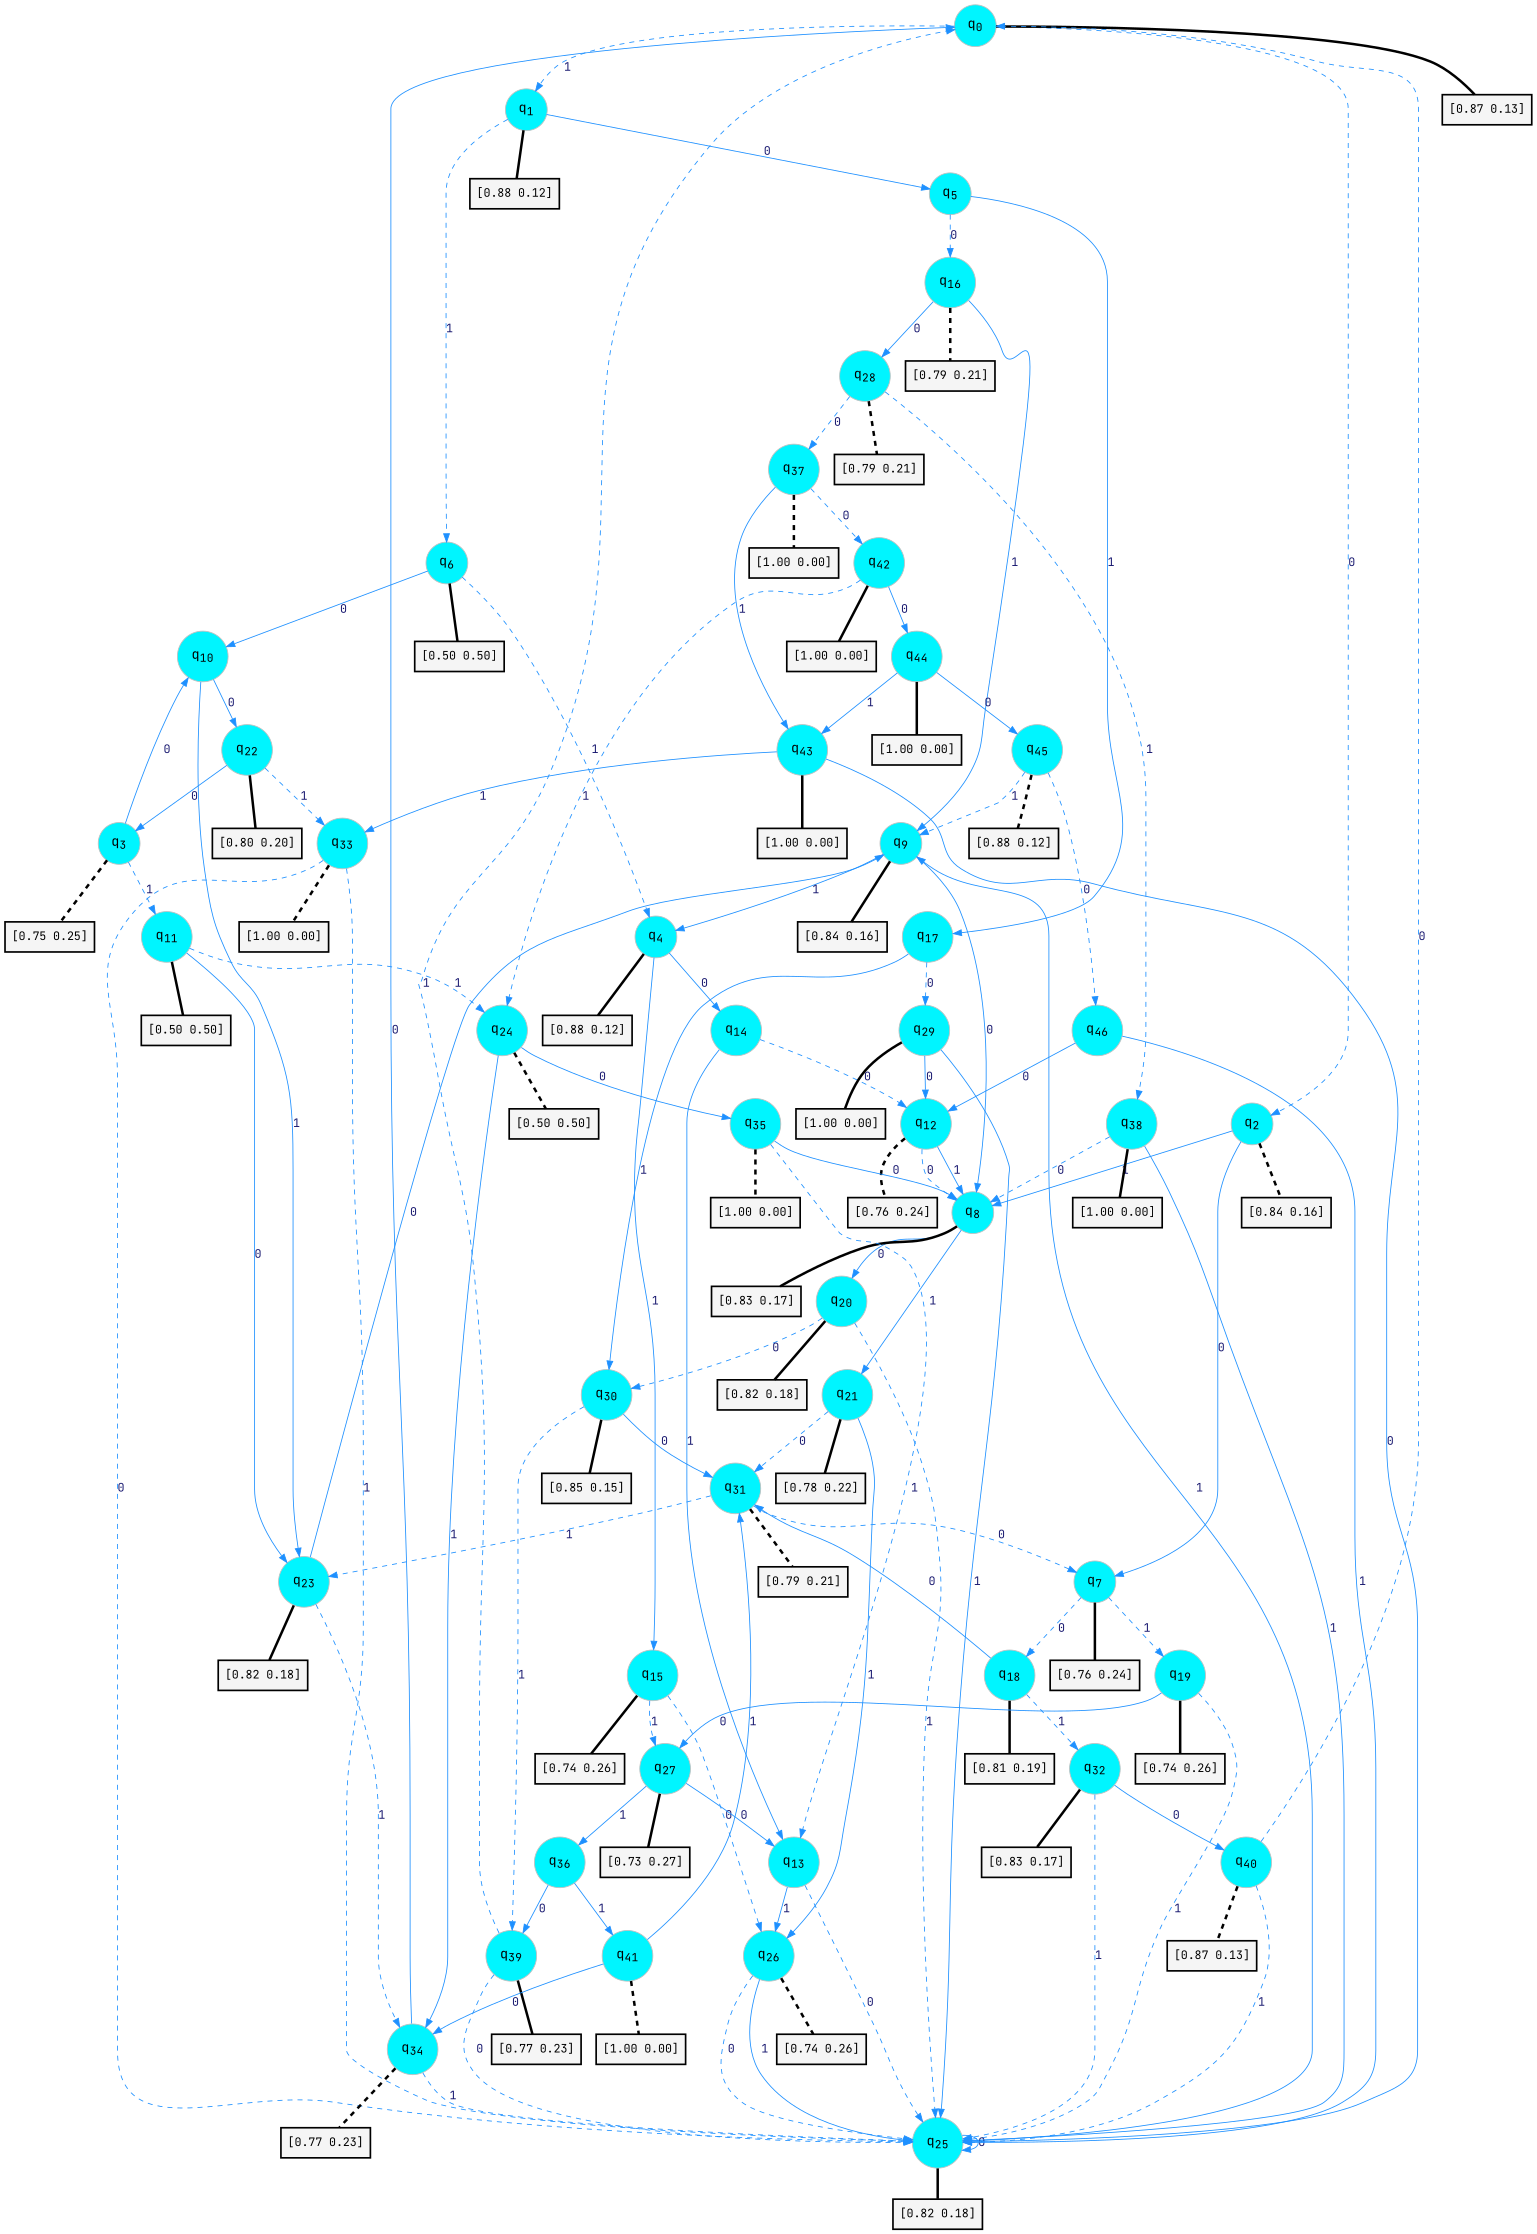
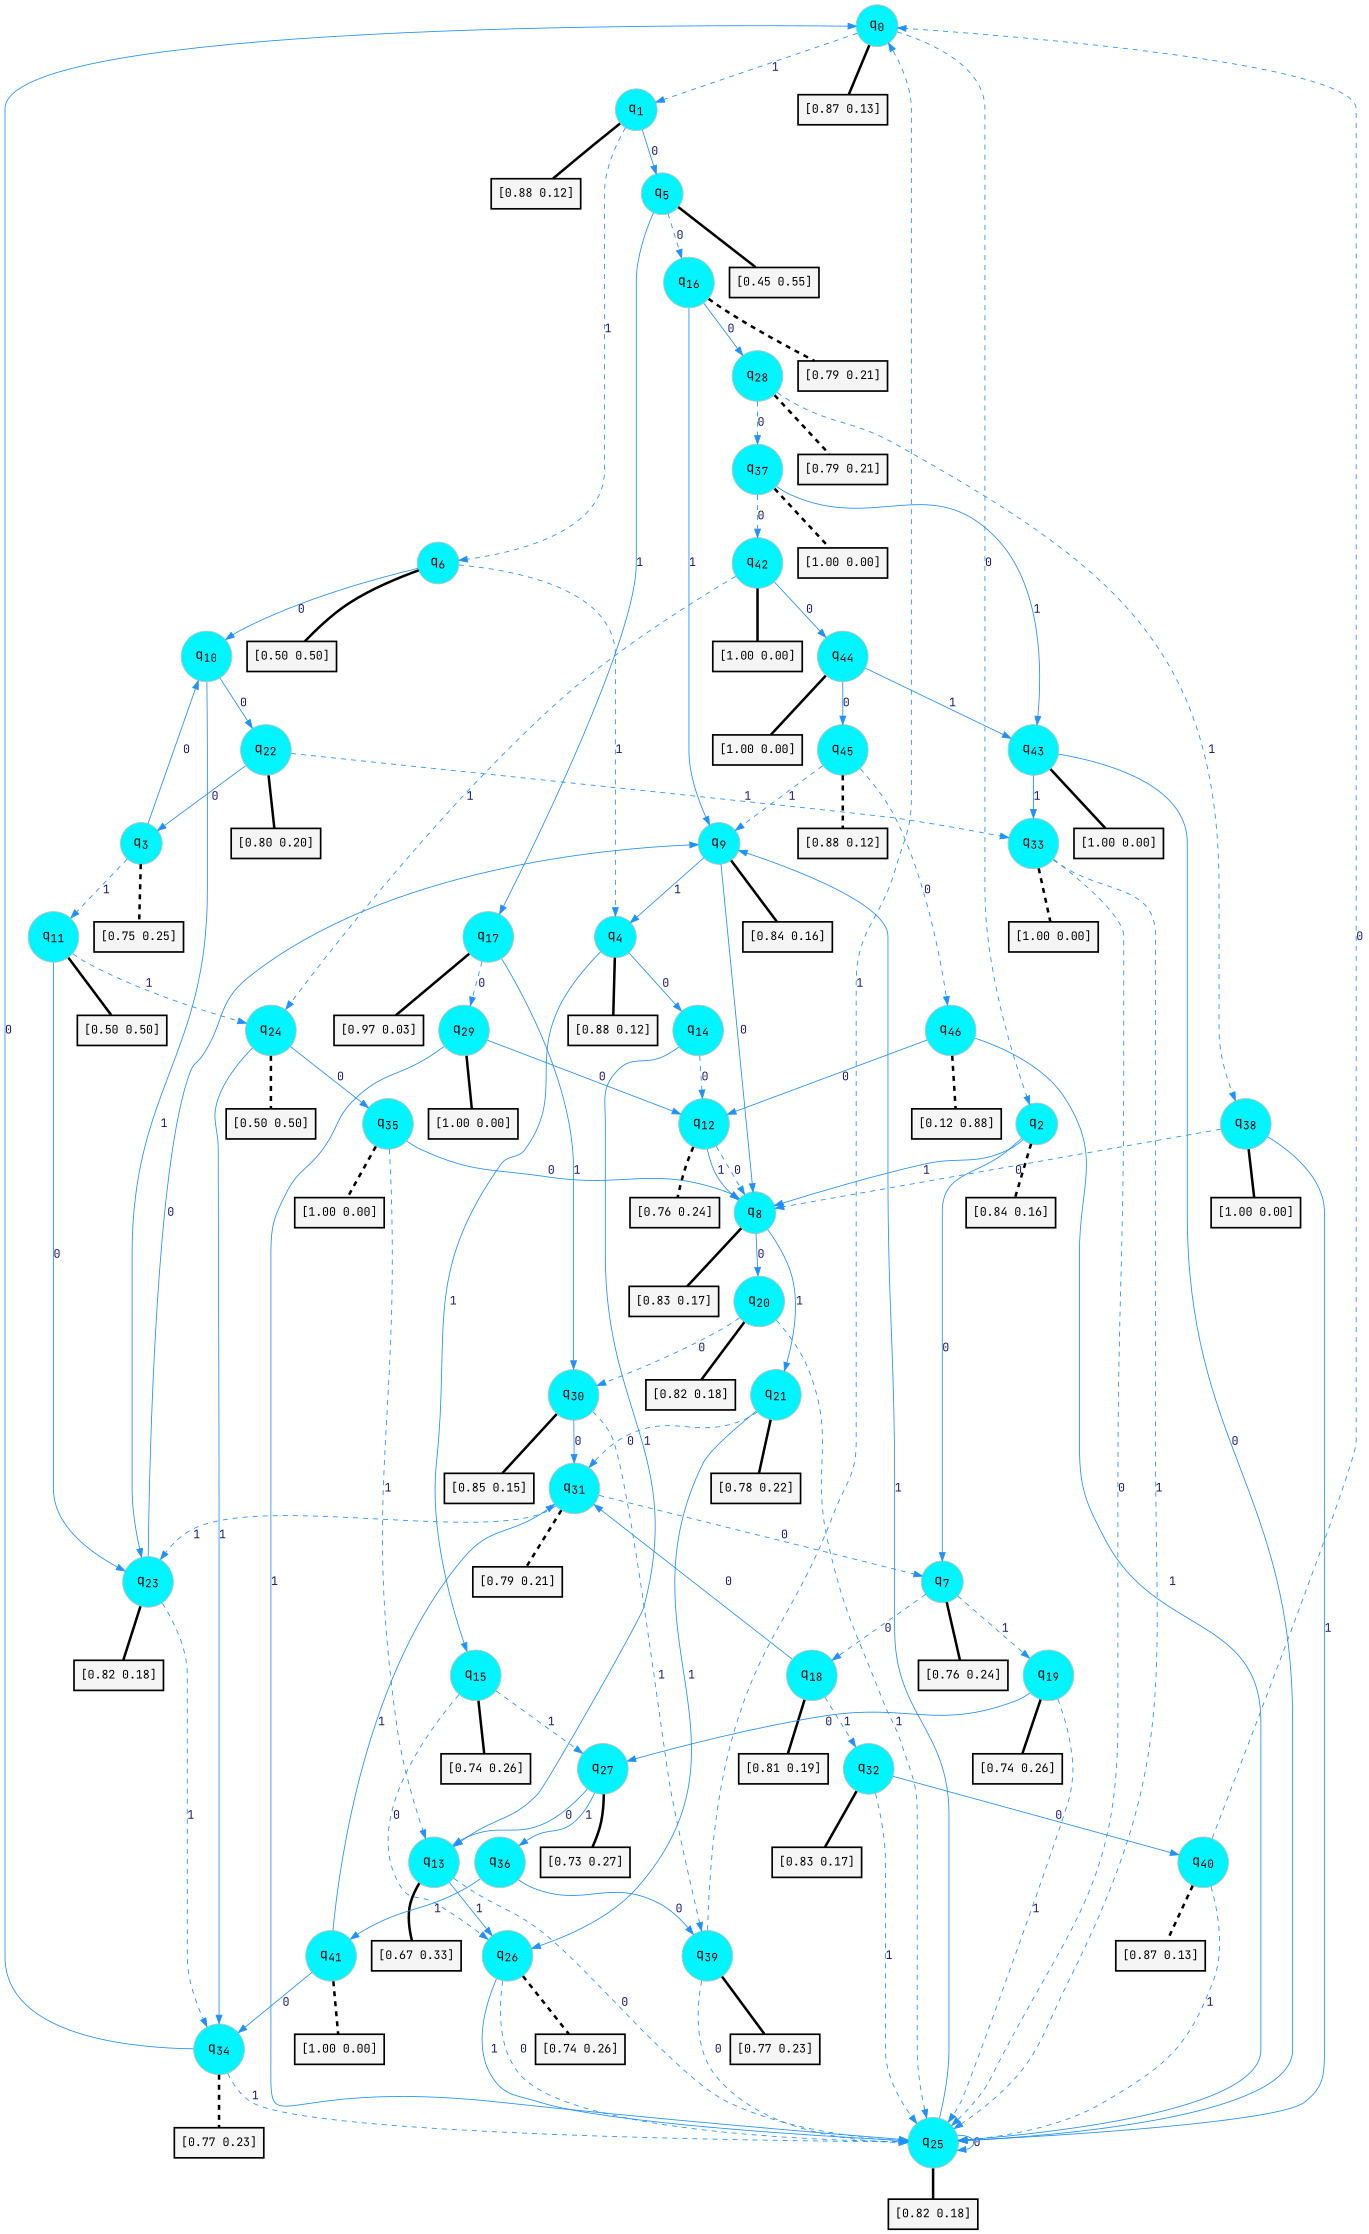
none -> (774, 283)
none -> (379, 1030)
none -> (957, 1124)
none -> (416, 1956)
